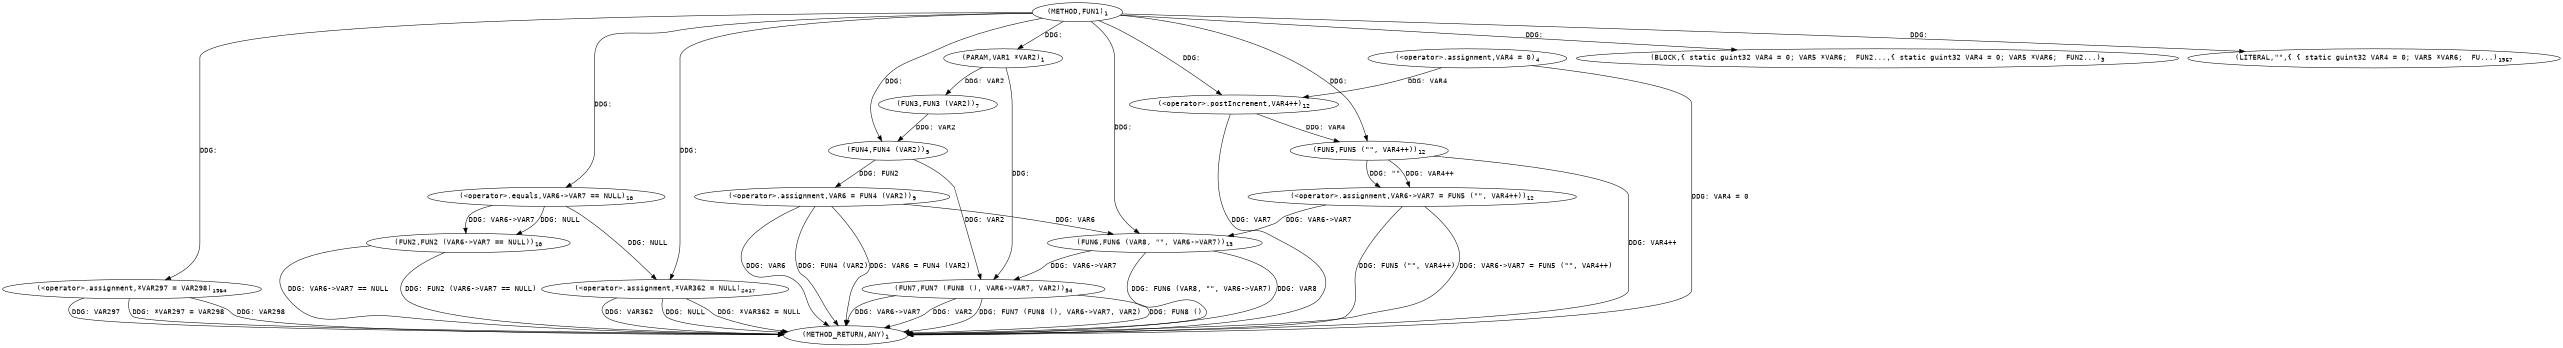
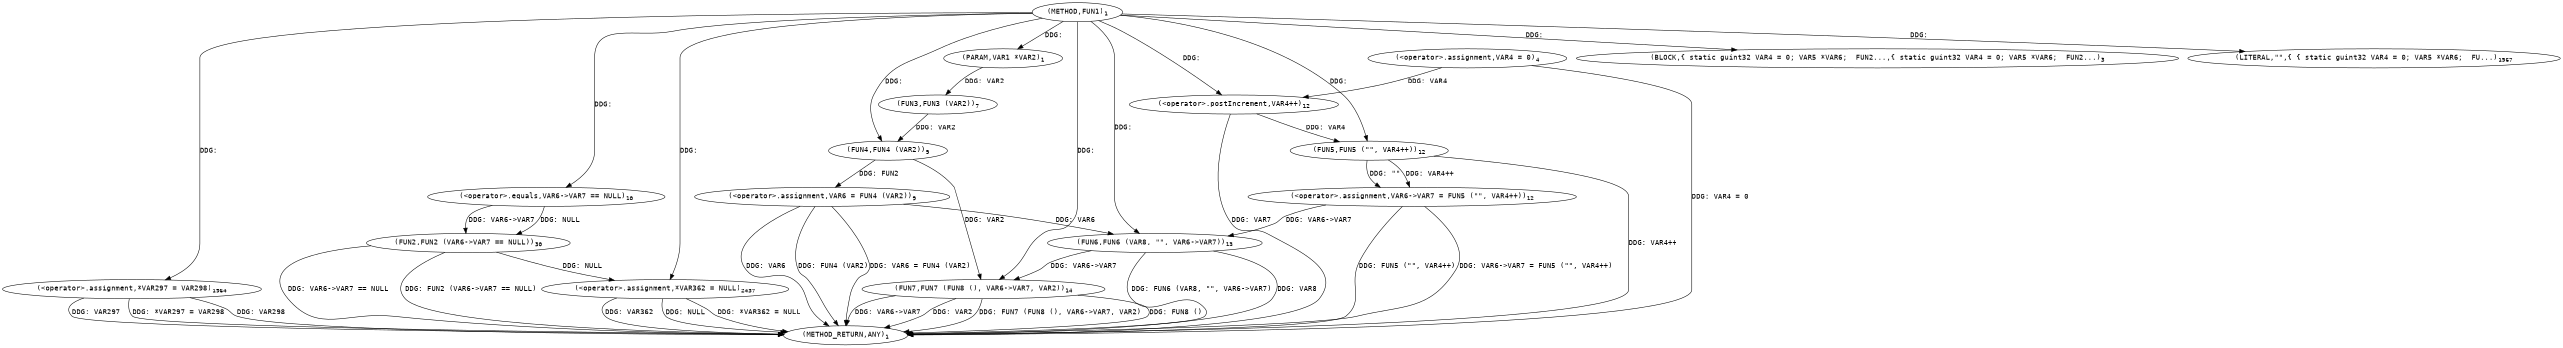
(1012, 173) -> (1077, 168)
(611, 238) -> (552, 268)
(539, 242) -> (539, 242)
(748, 288) -> (748, 288)
(1069, 288) -> (1069, 288)
